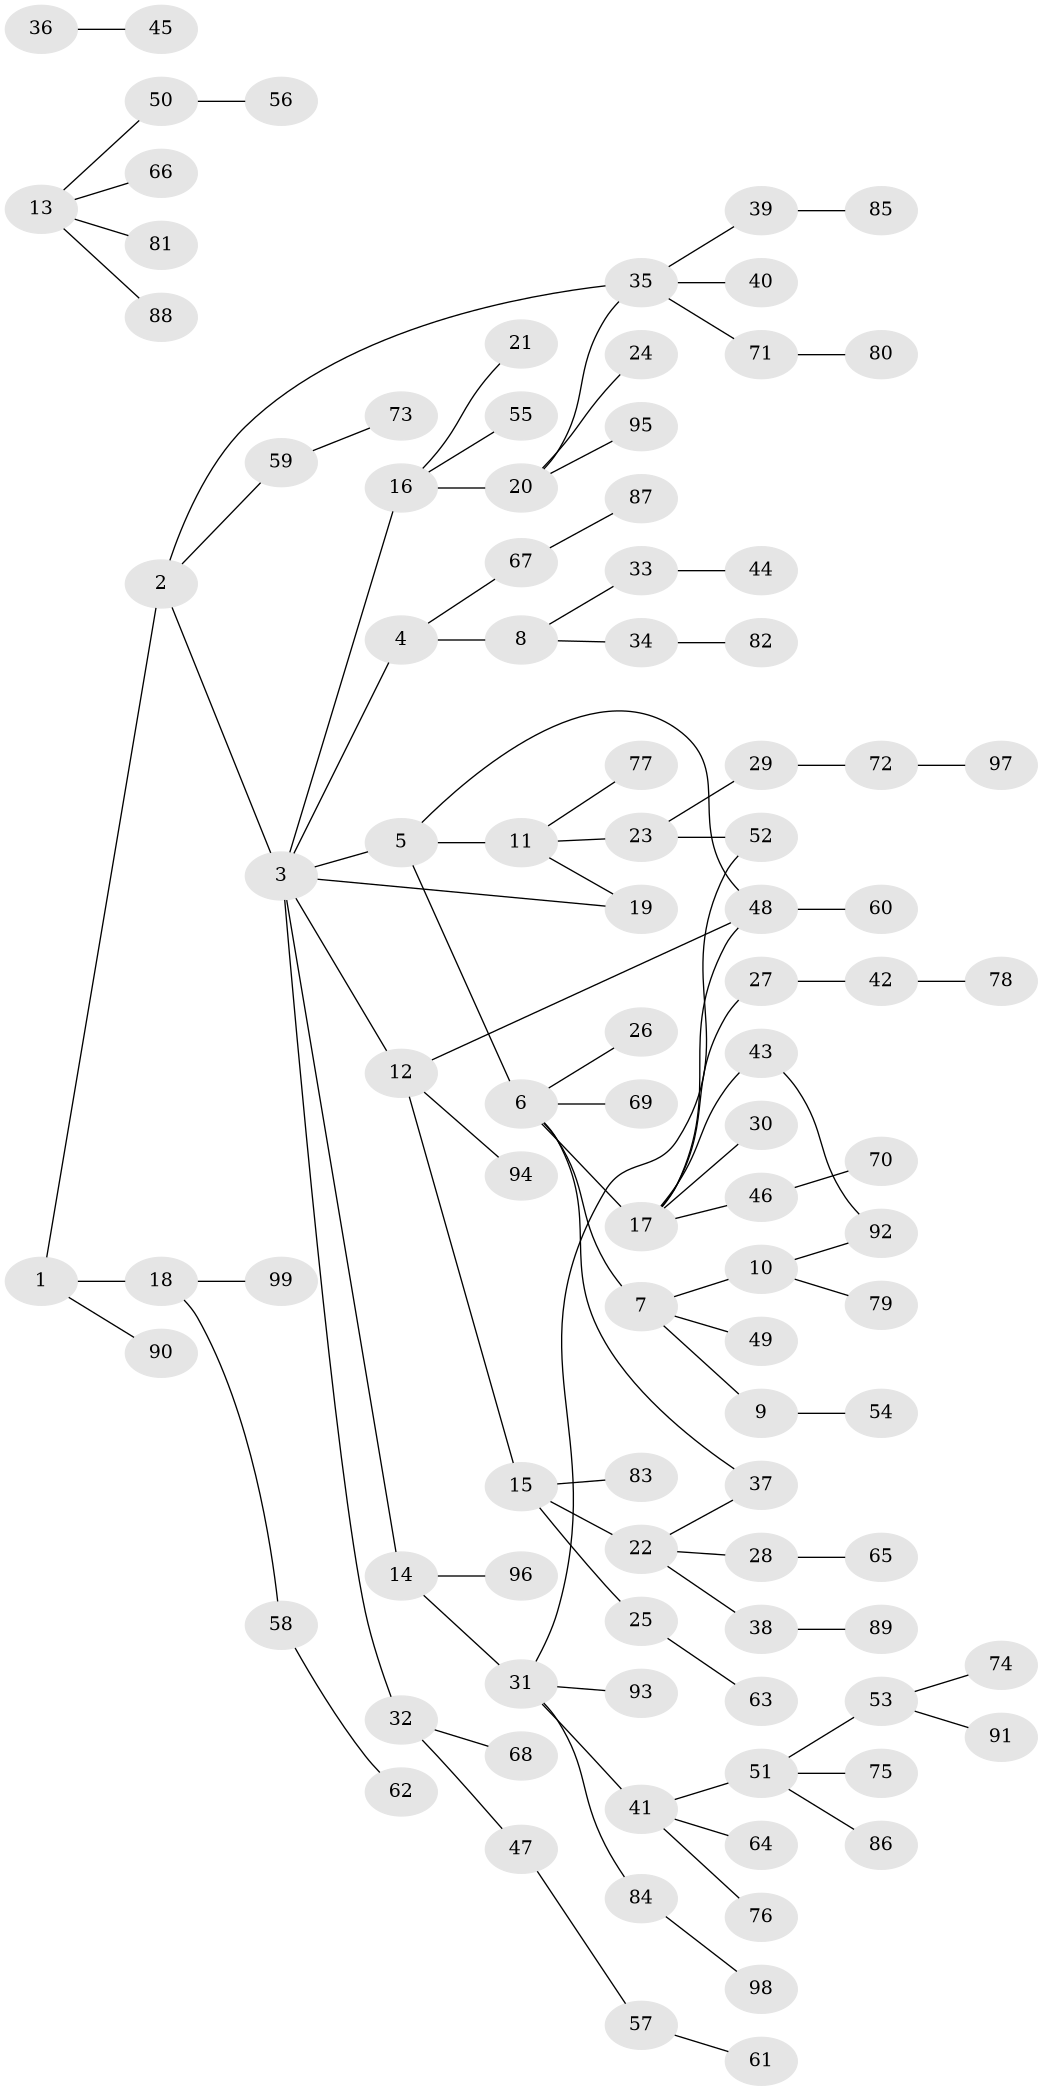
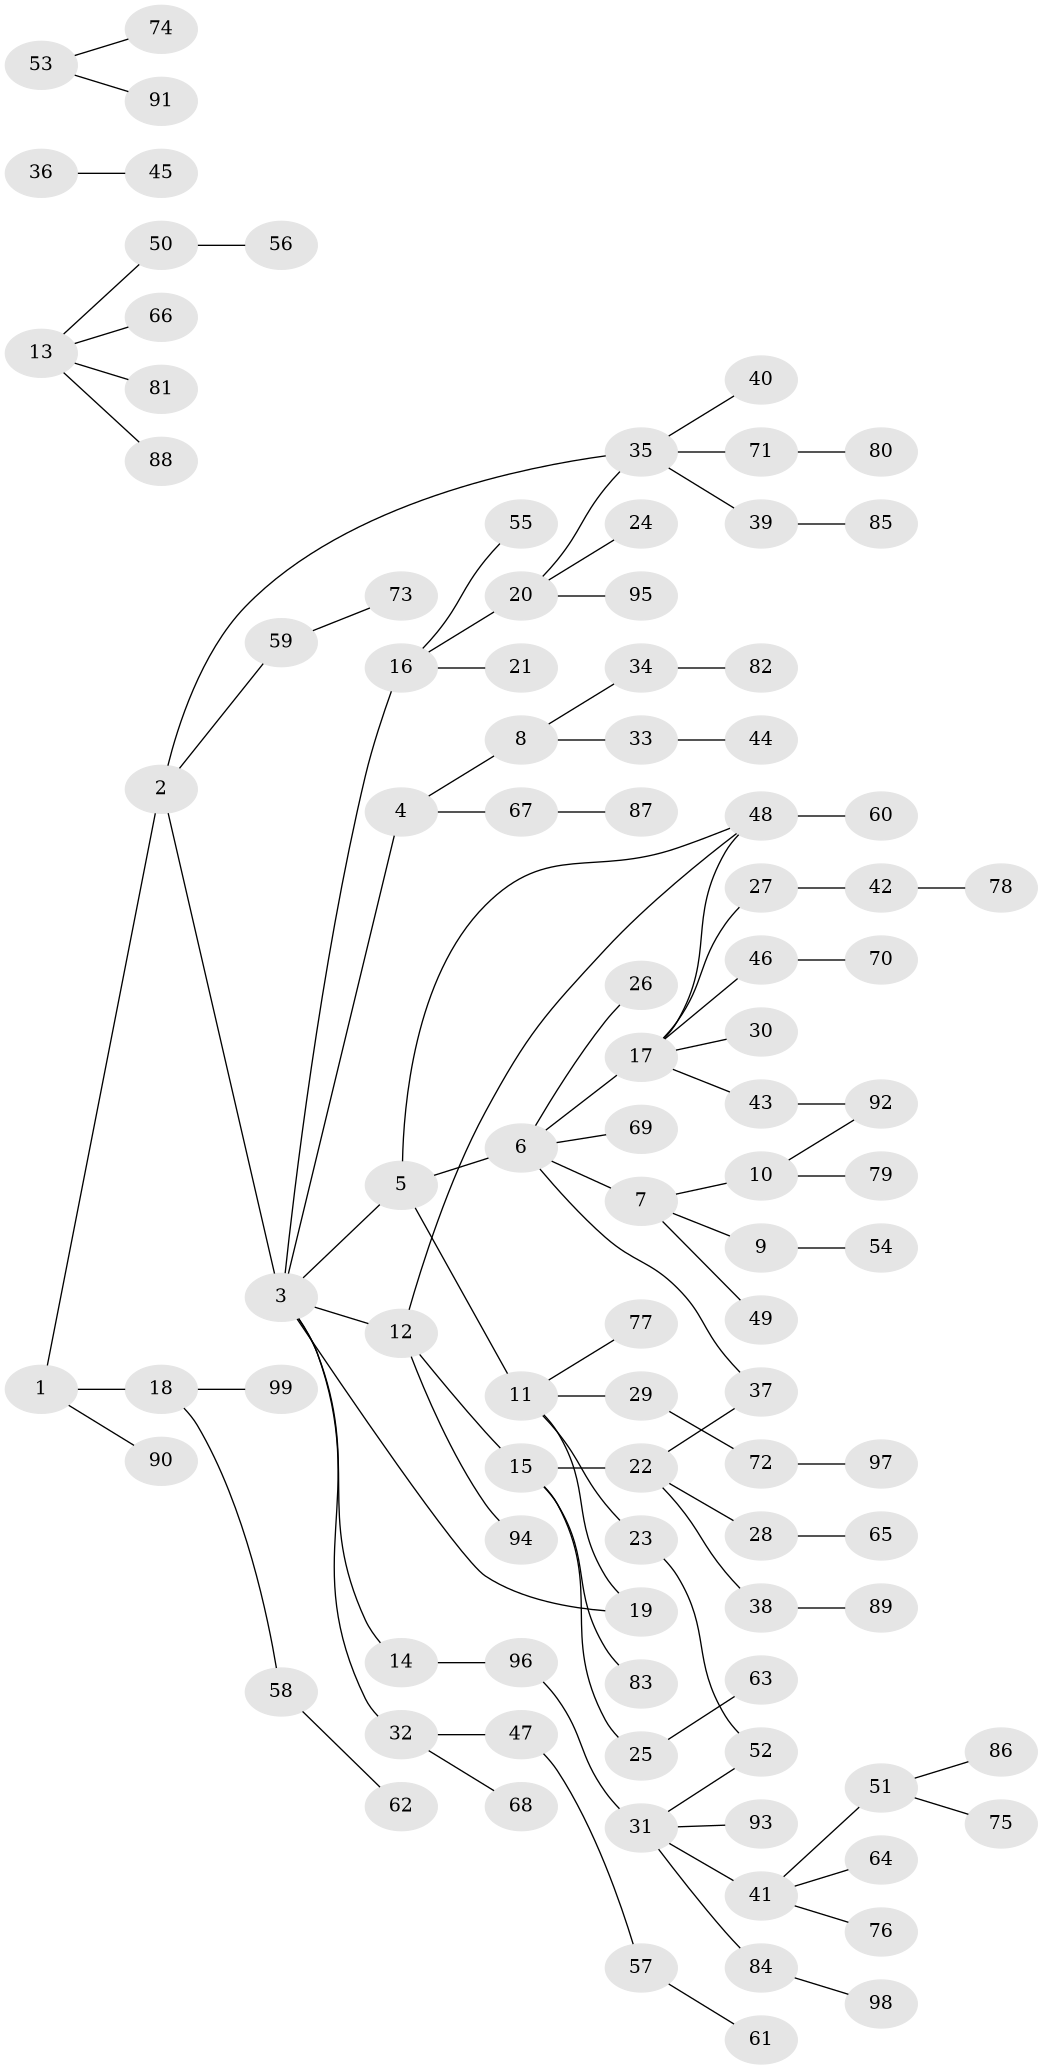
(700, 802) -> (582, 1396)
(461, 1630) -> (581, 1745)
(821, 1737) -> none
